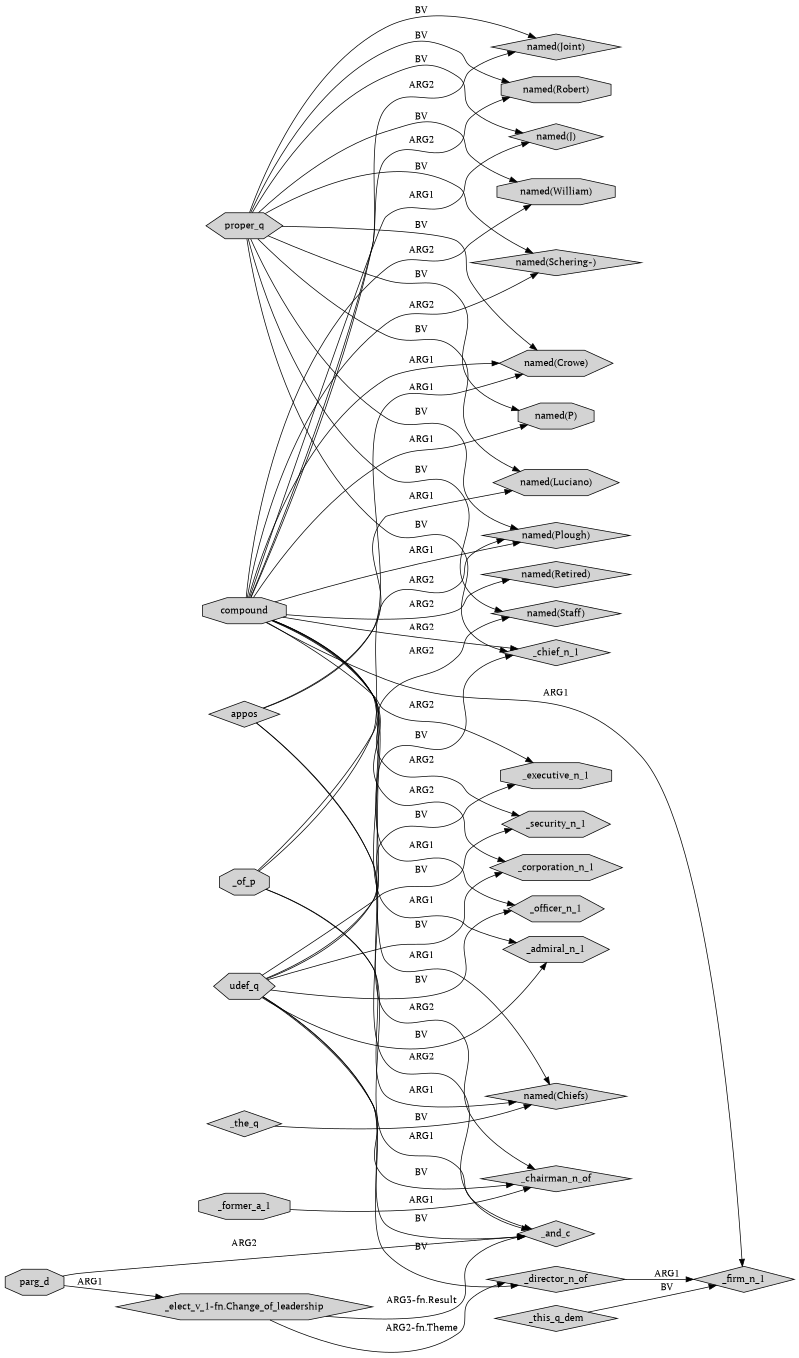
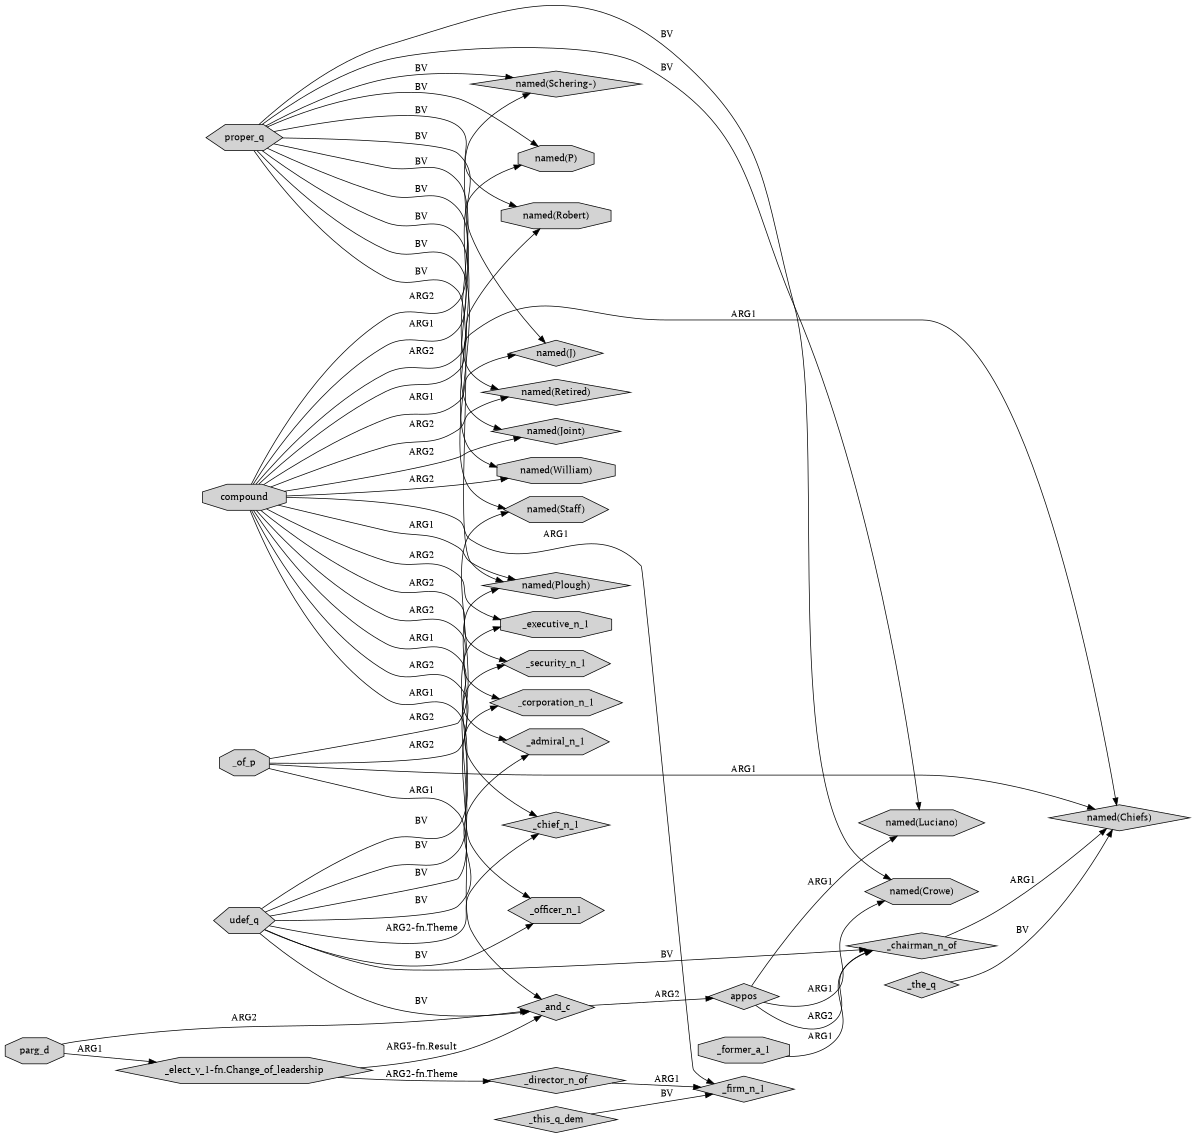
(329, 431) -> none
(343, 486) -> (460, 185)
(556, 614) -> (556, 510)
(422, 736) -> (422, 928)
none -> (1027, 891)
(386, 1063) -> (647, 1002)
(376, 1223) -> none
